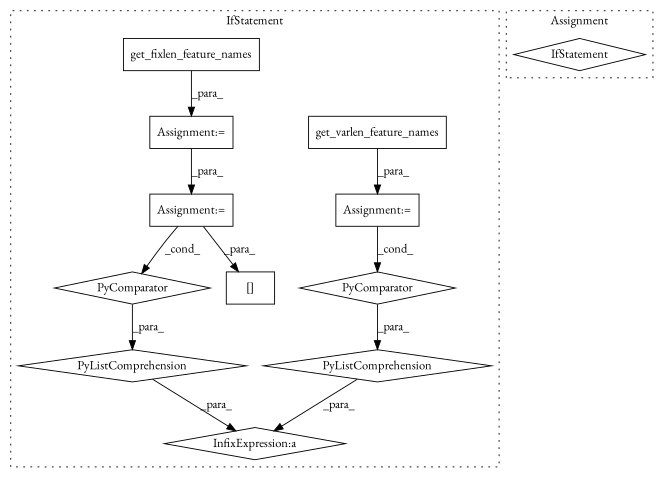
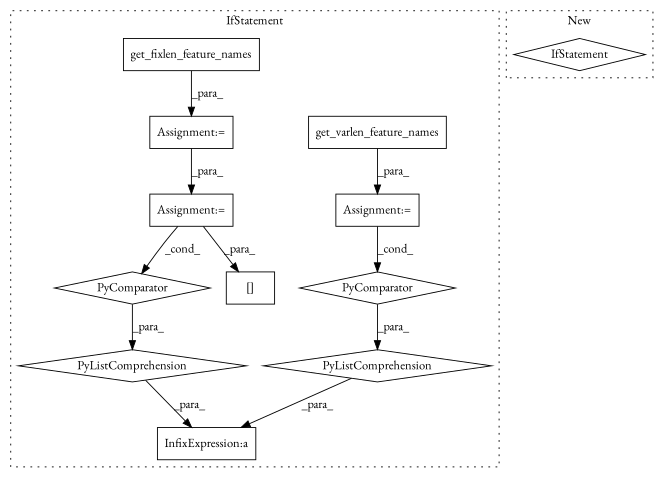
(580, 21) -> (580, 21)
(255, 444) -> (207, 444)
